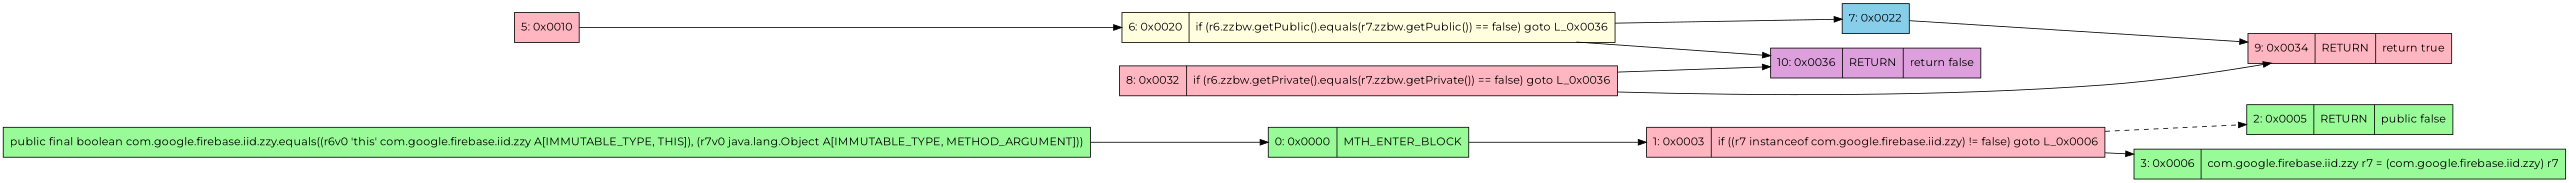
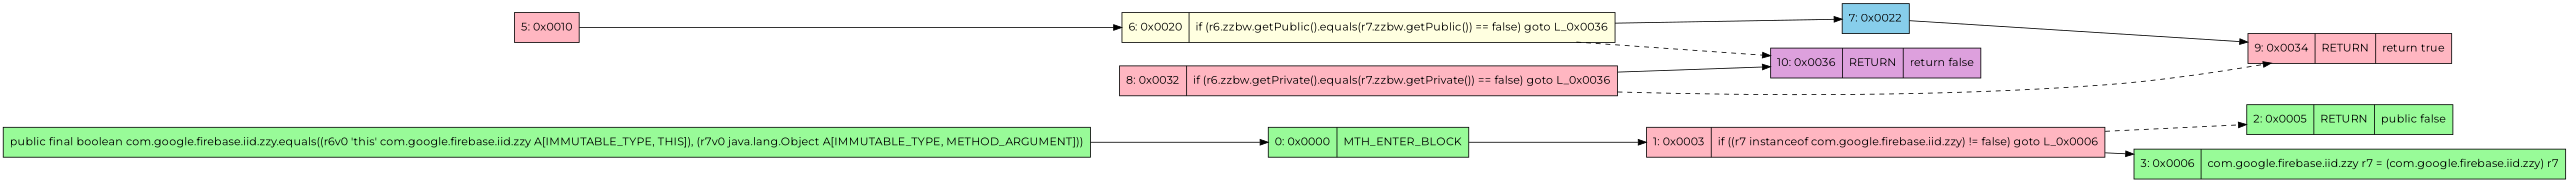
(1669, 49) -> (1669, 49)
(1941, 93) -> (1941, 93)
